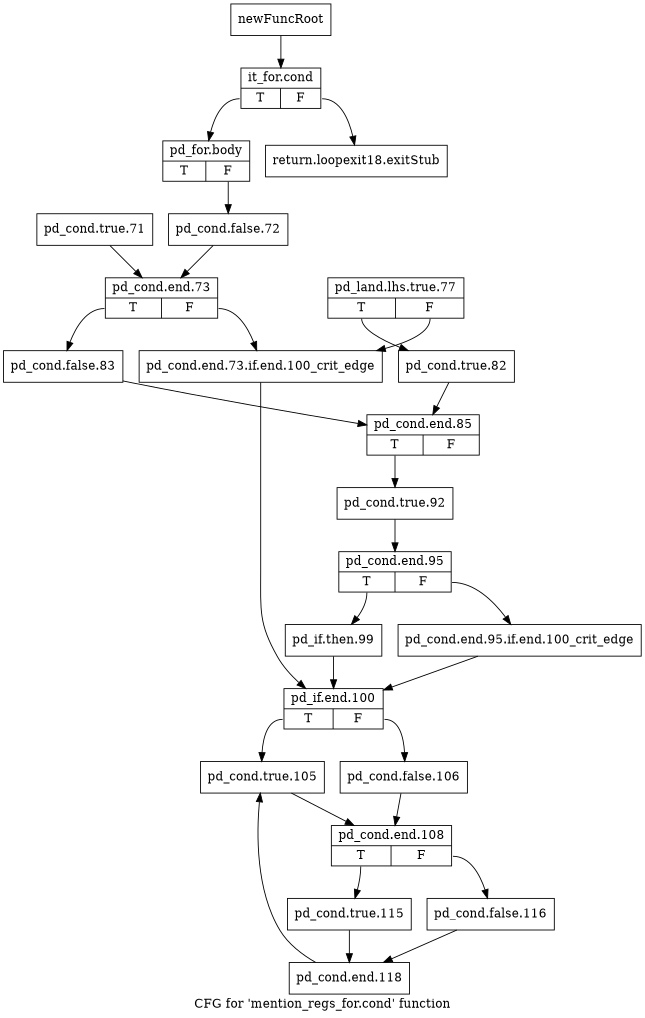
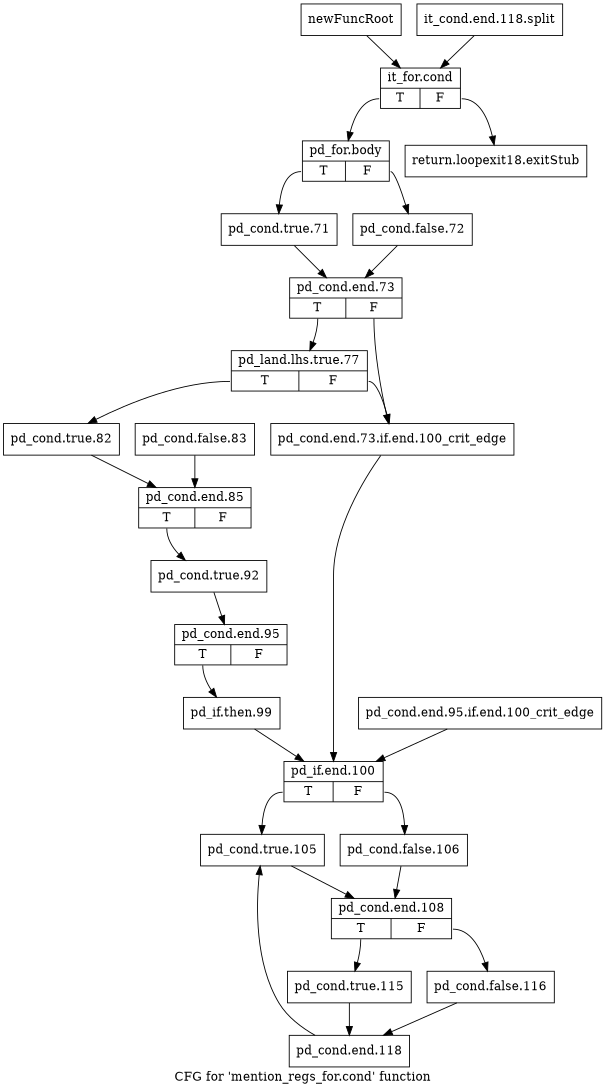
none -> (490, 20)
none -> (285, 184)
(82, 320) -> (316, 331)
(482, 594) -> none
